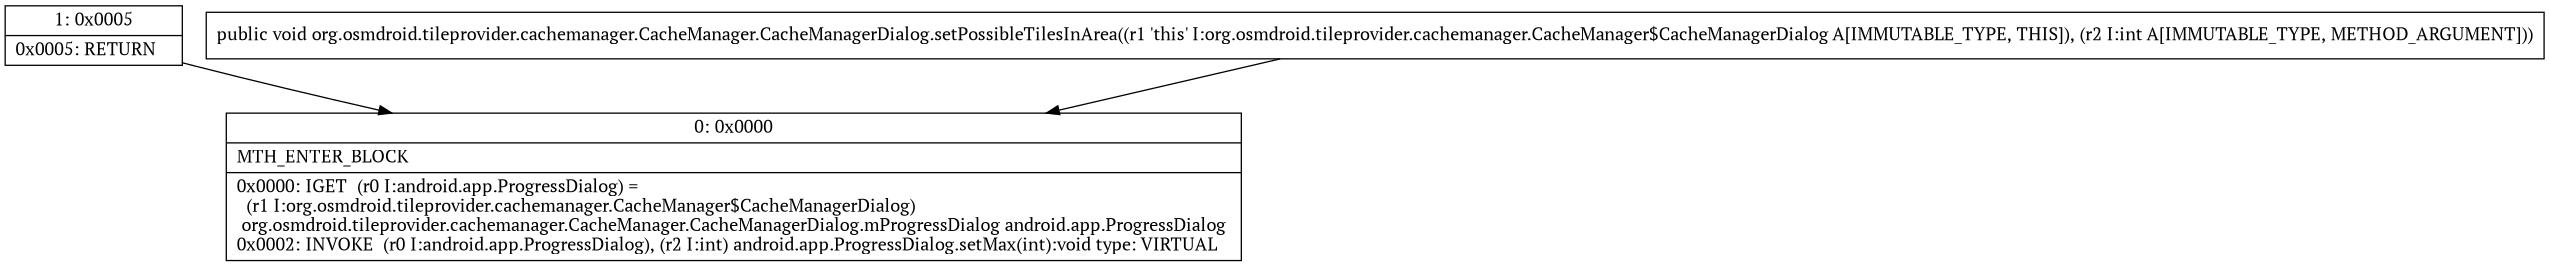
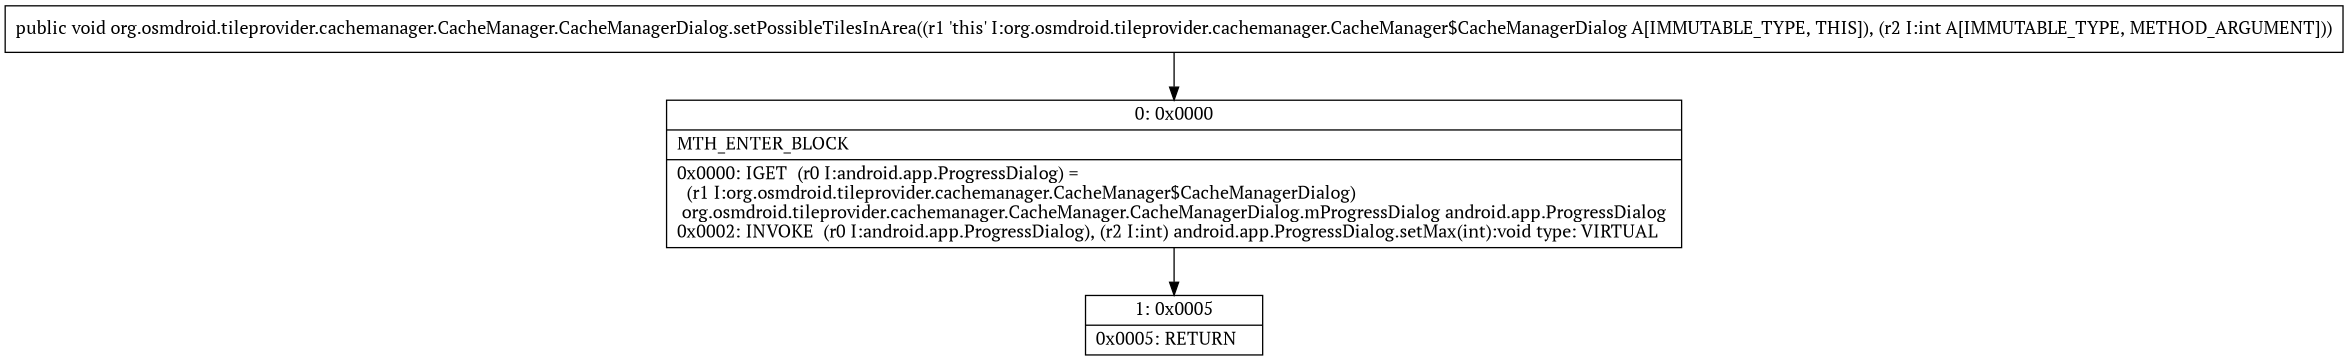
(281, 87) -> (1174, 265)
